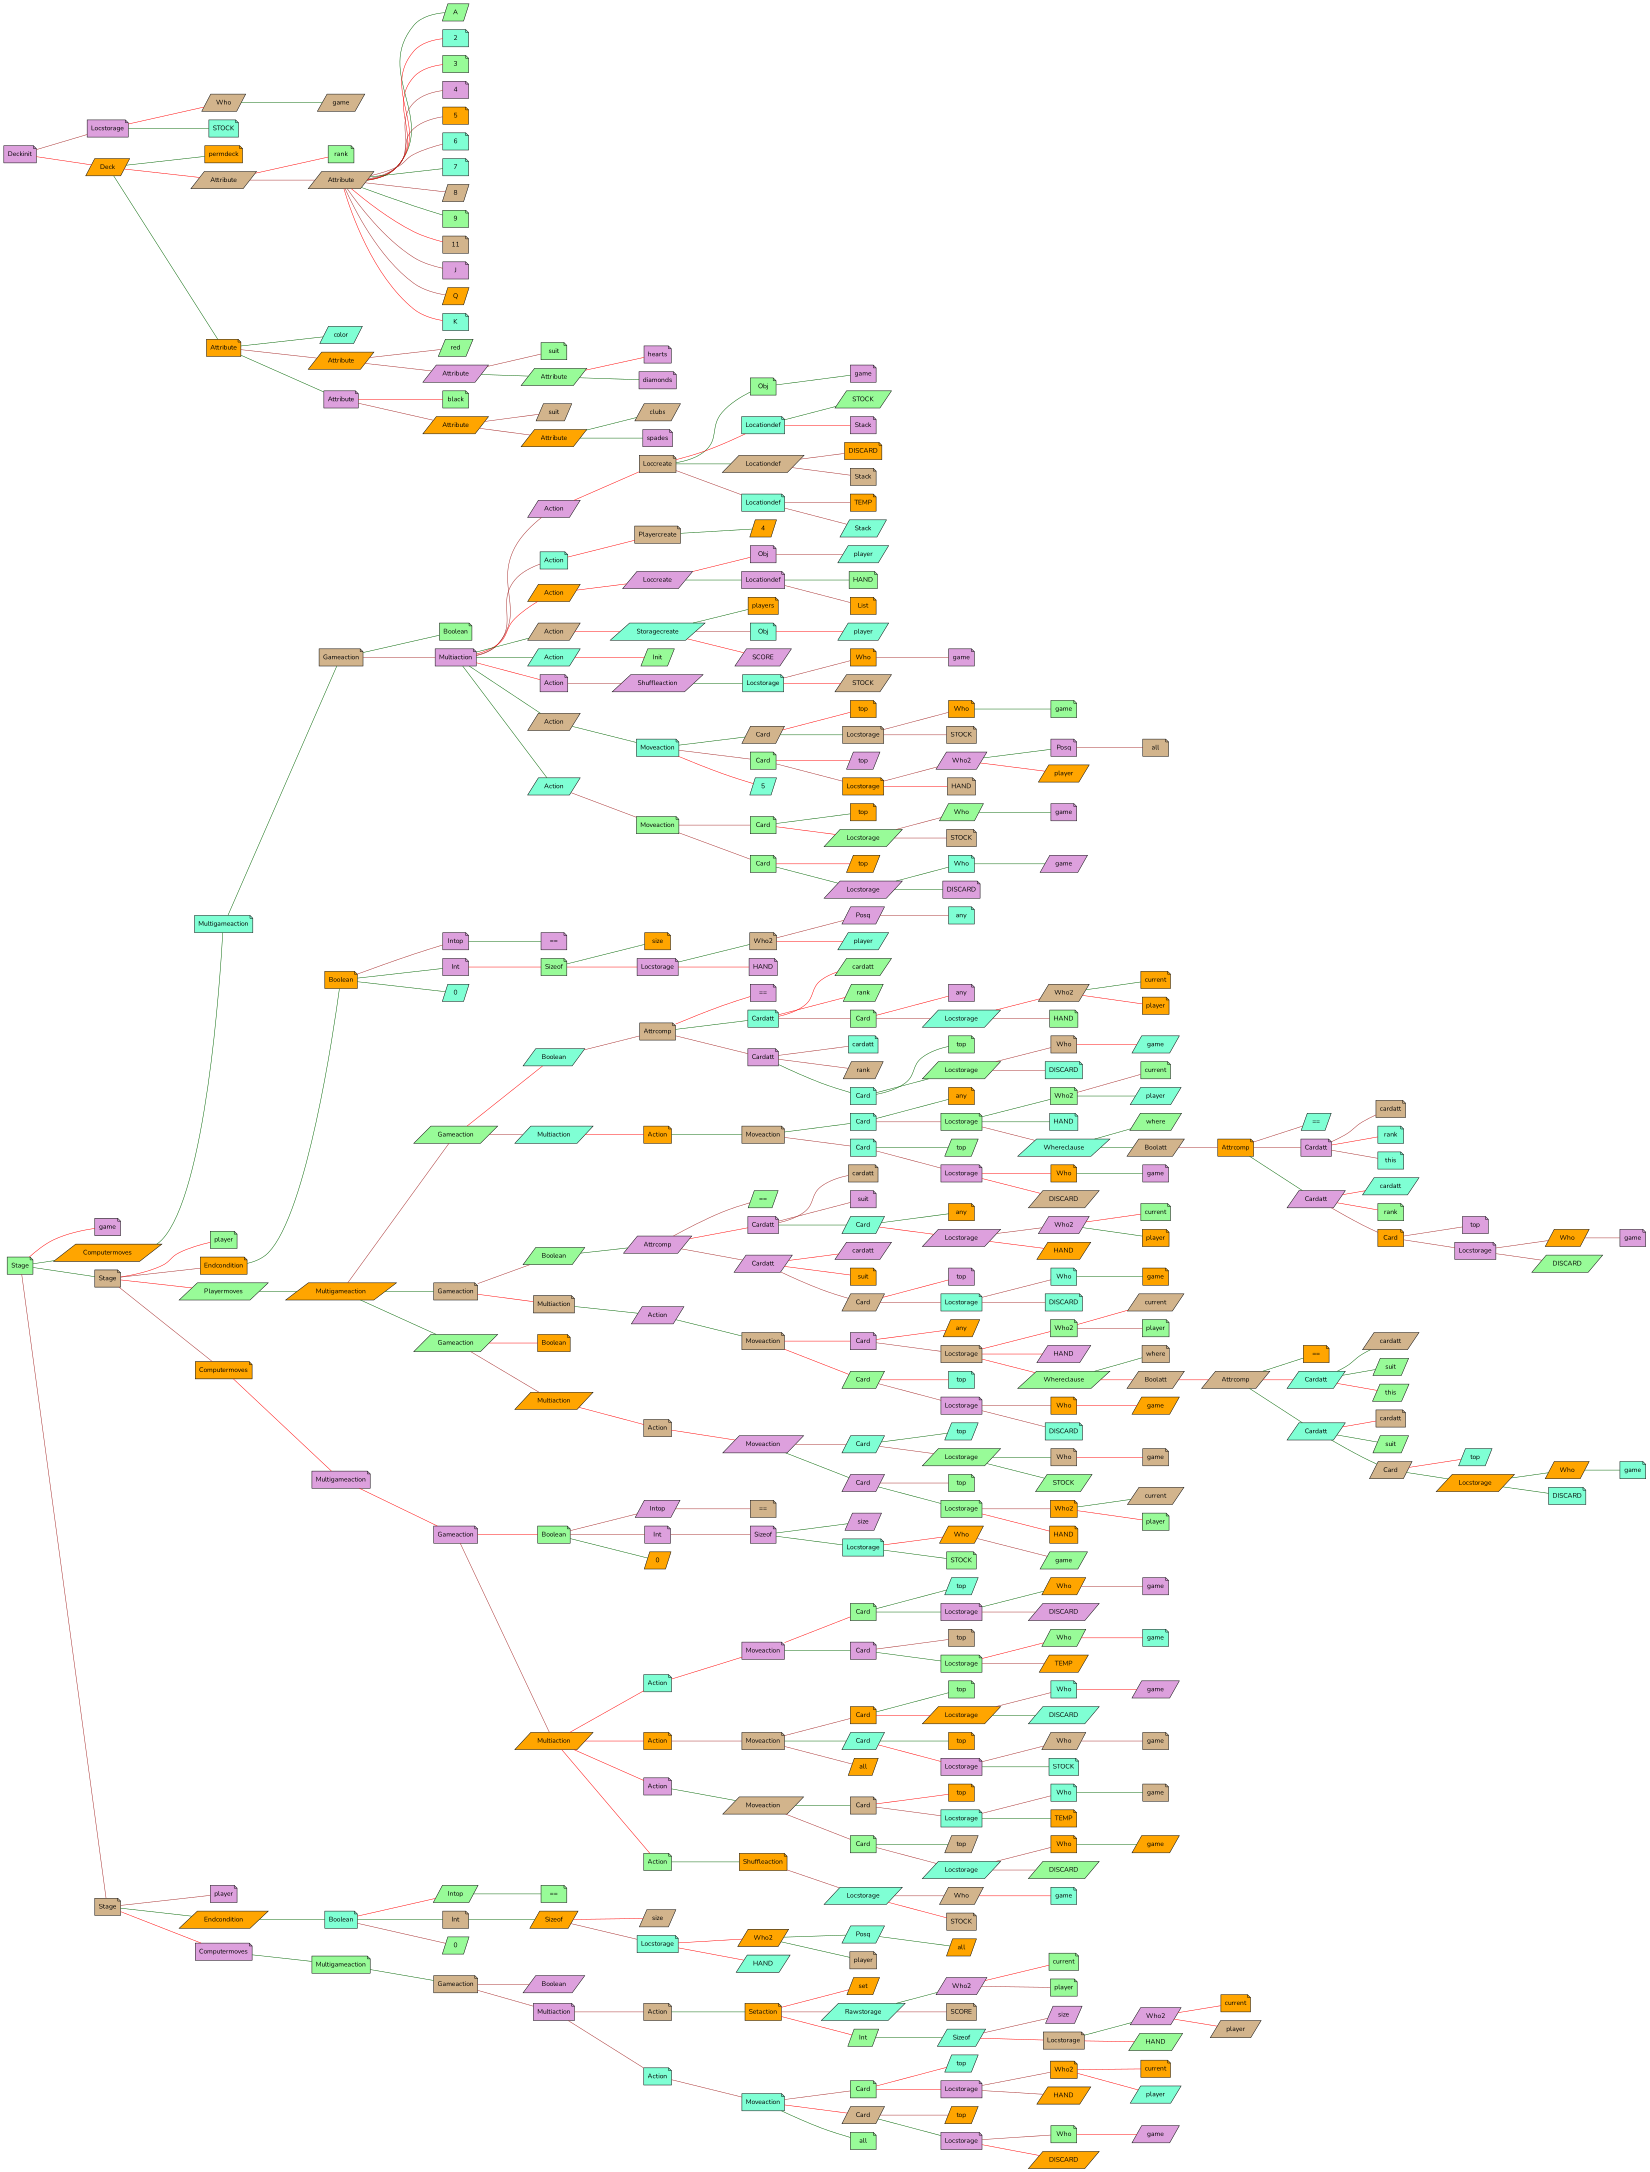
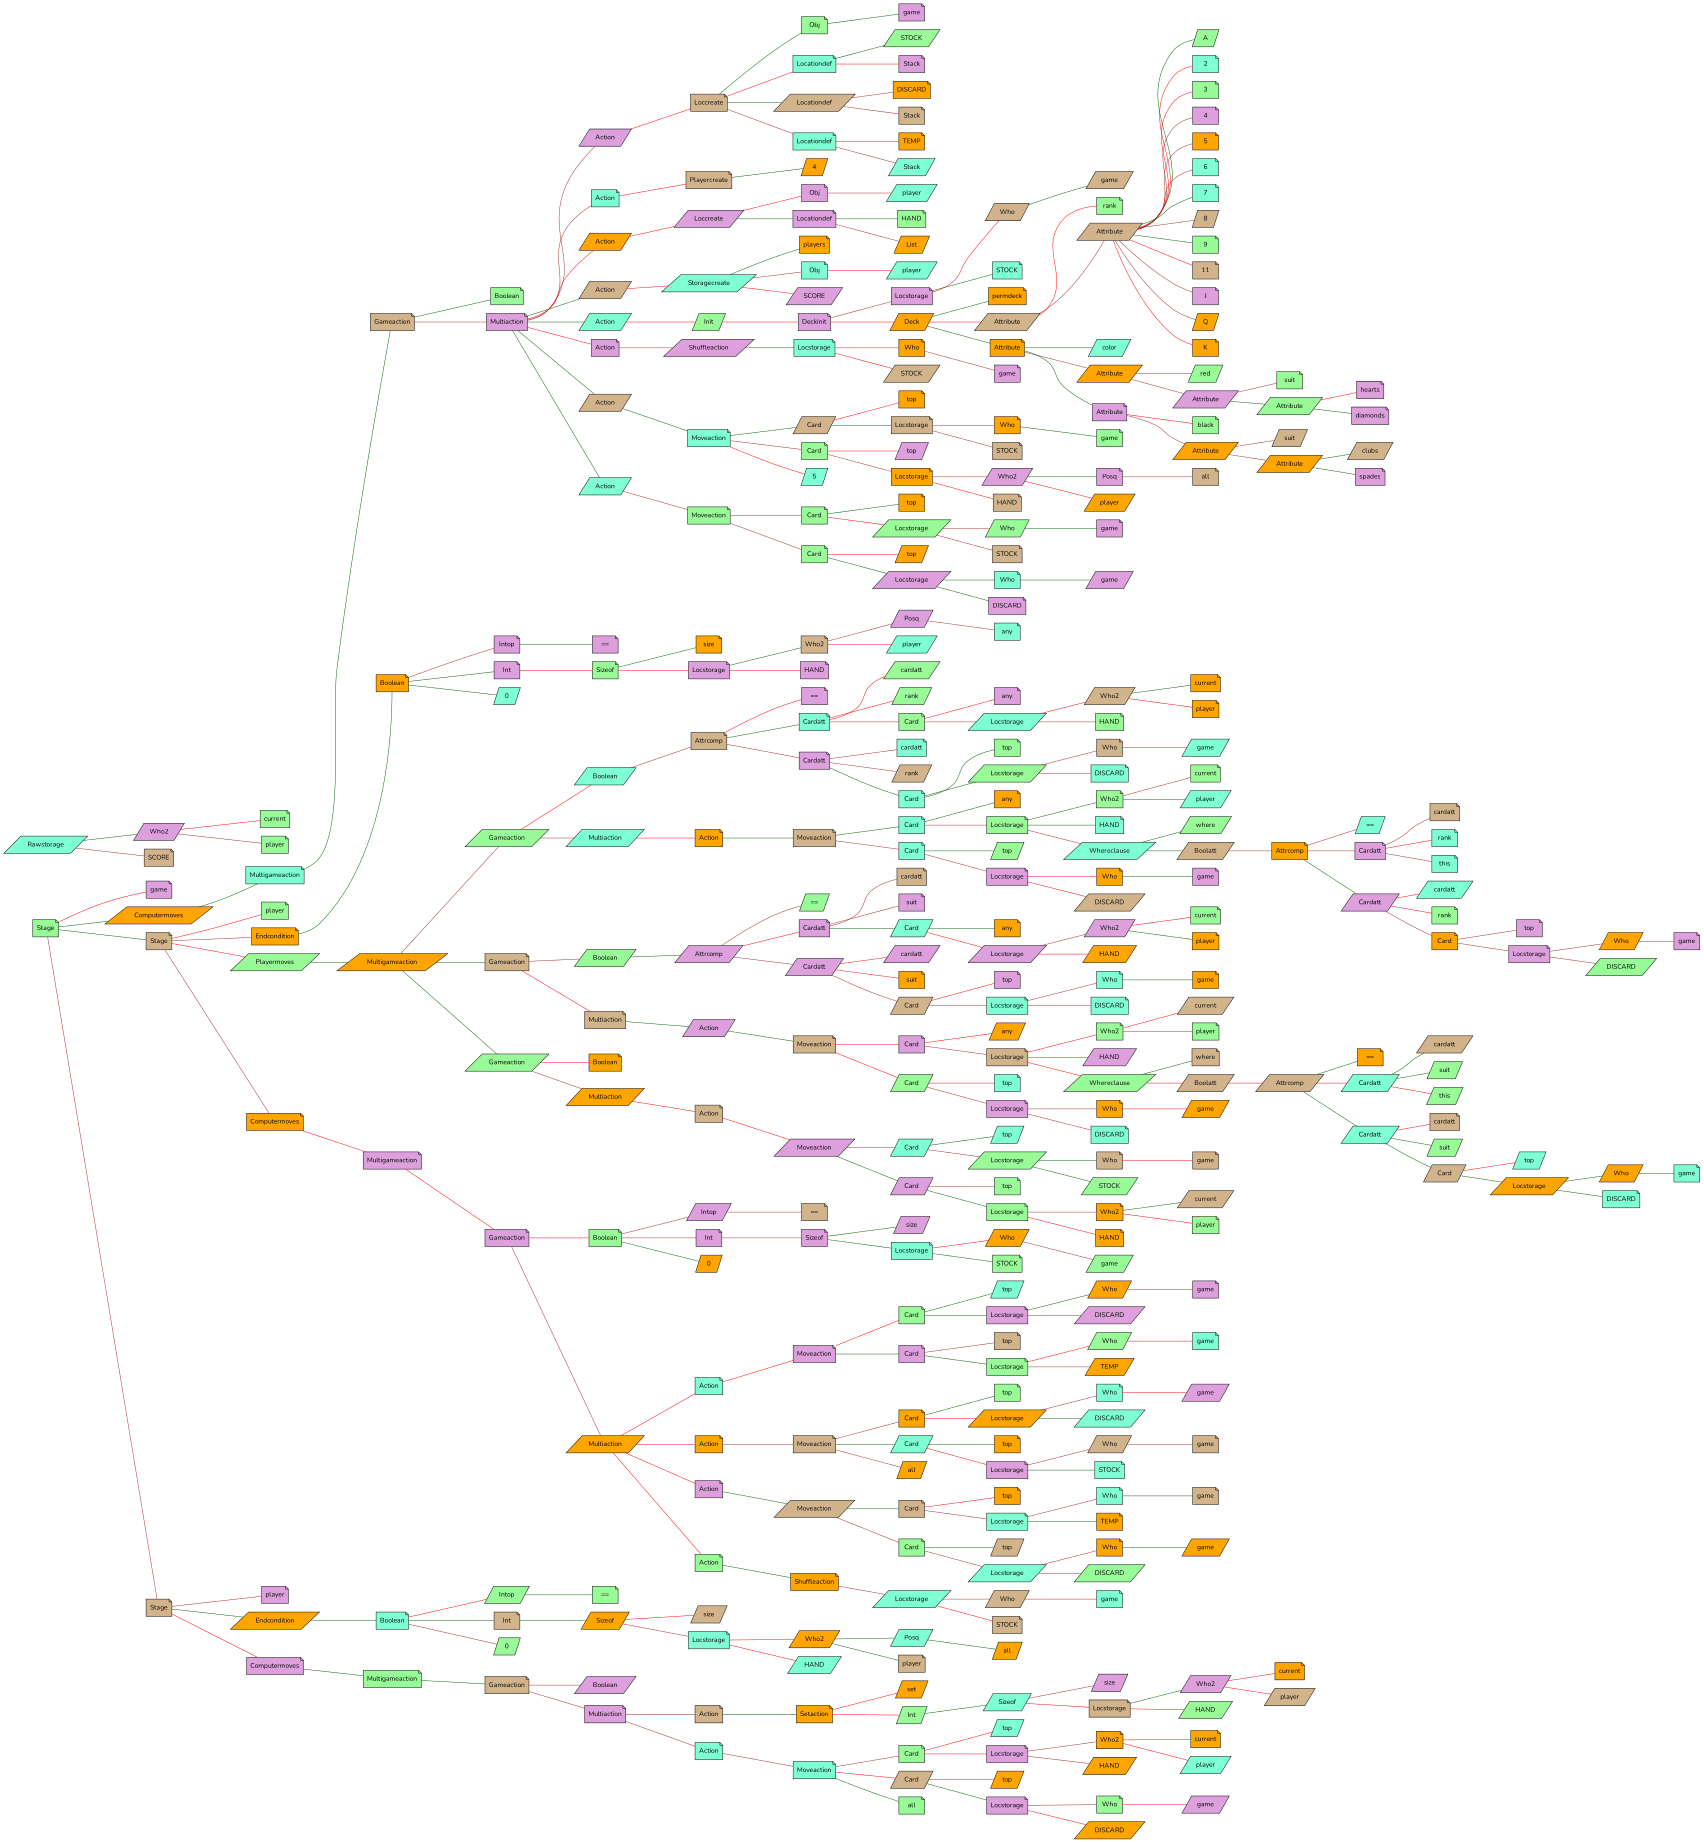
(456, 322) -> (1206, 348)
none -> (760, 322)
(863, 606) -> (912, 245)
(806, 2012) -> none
